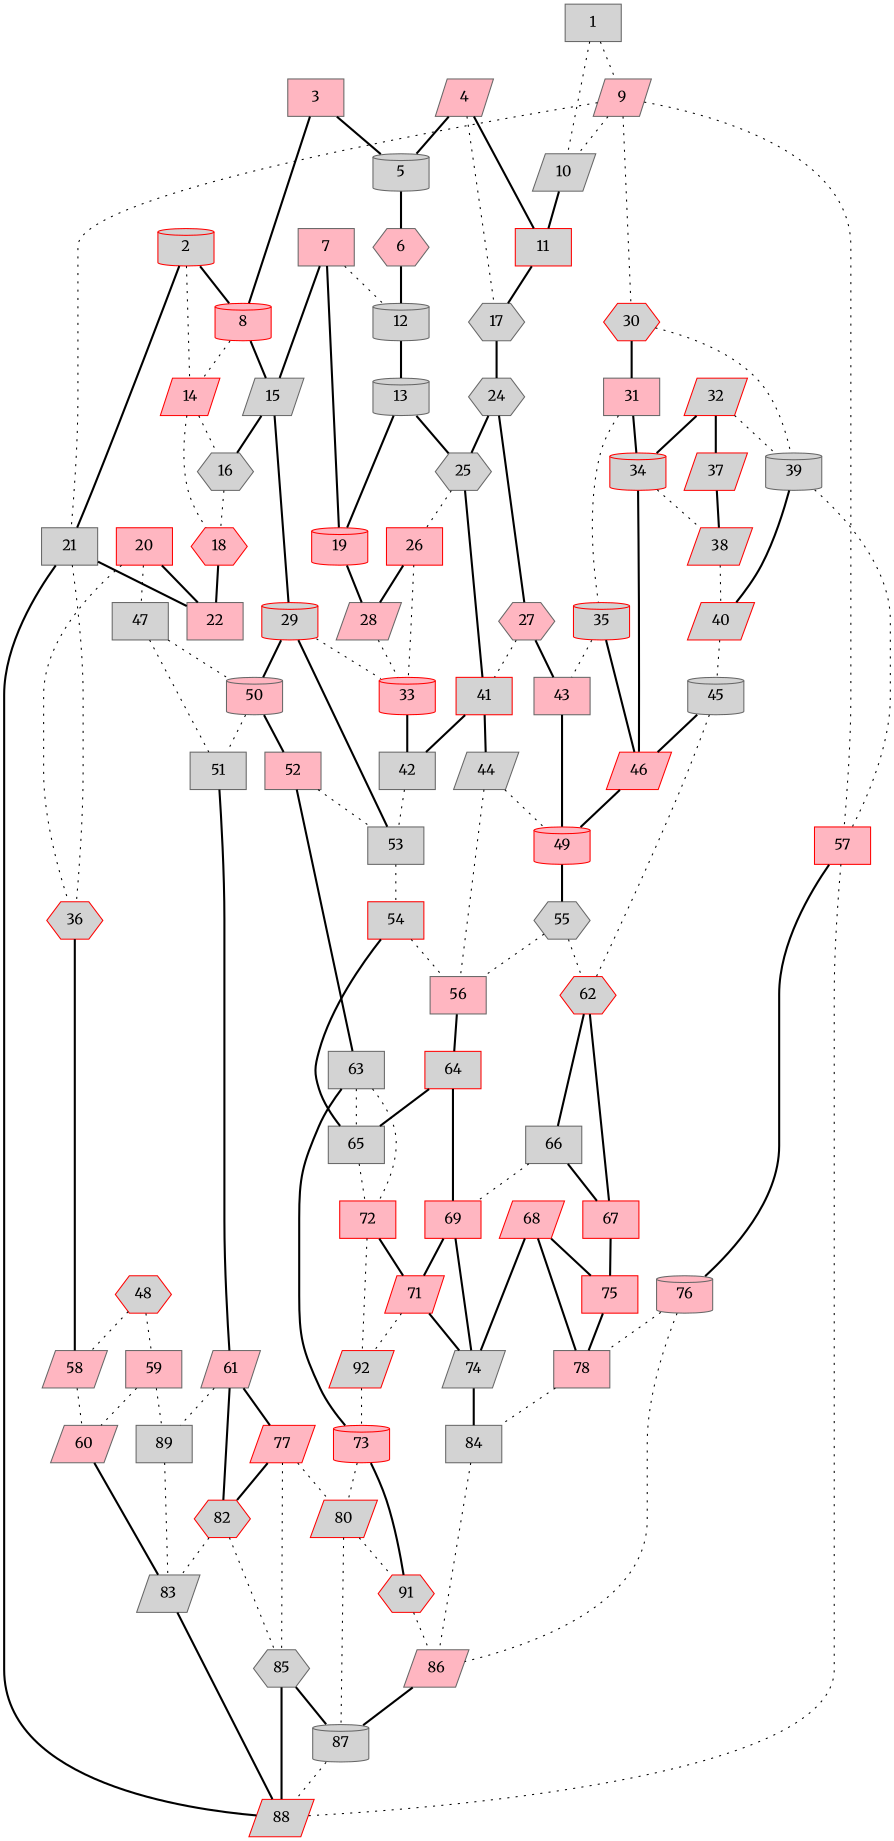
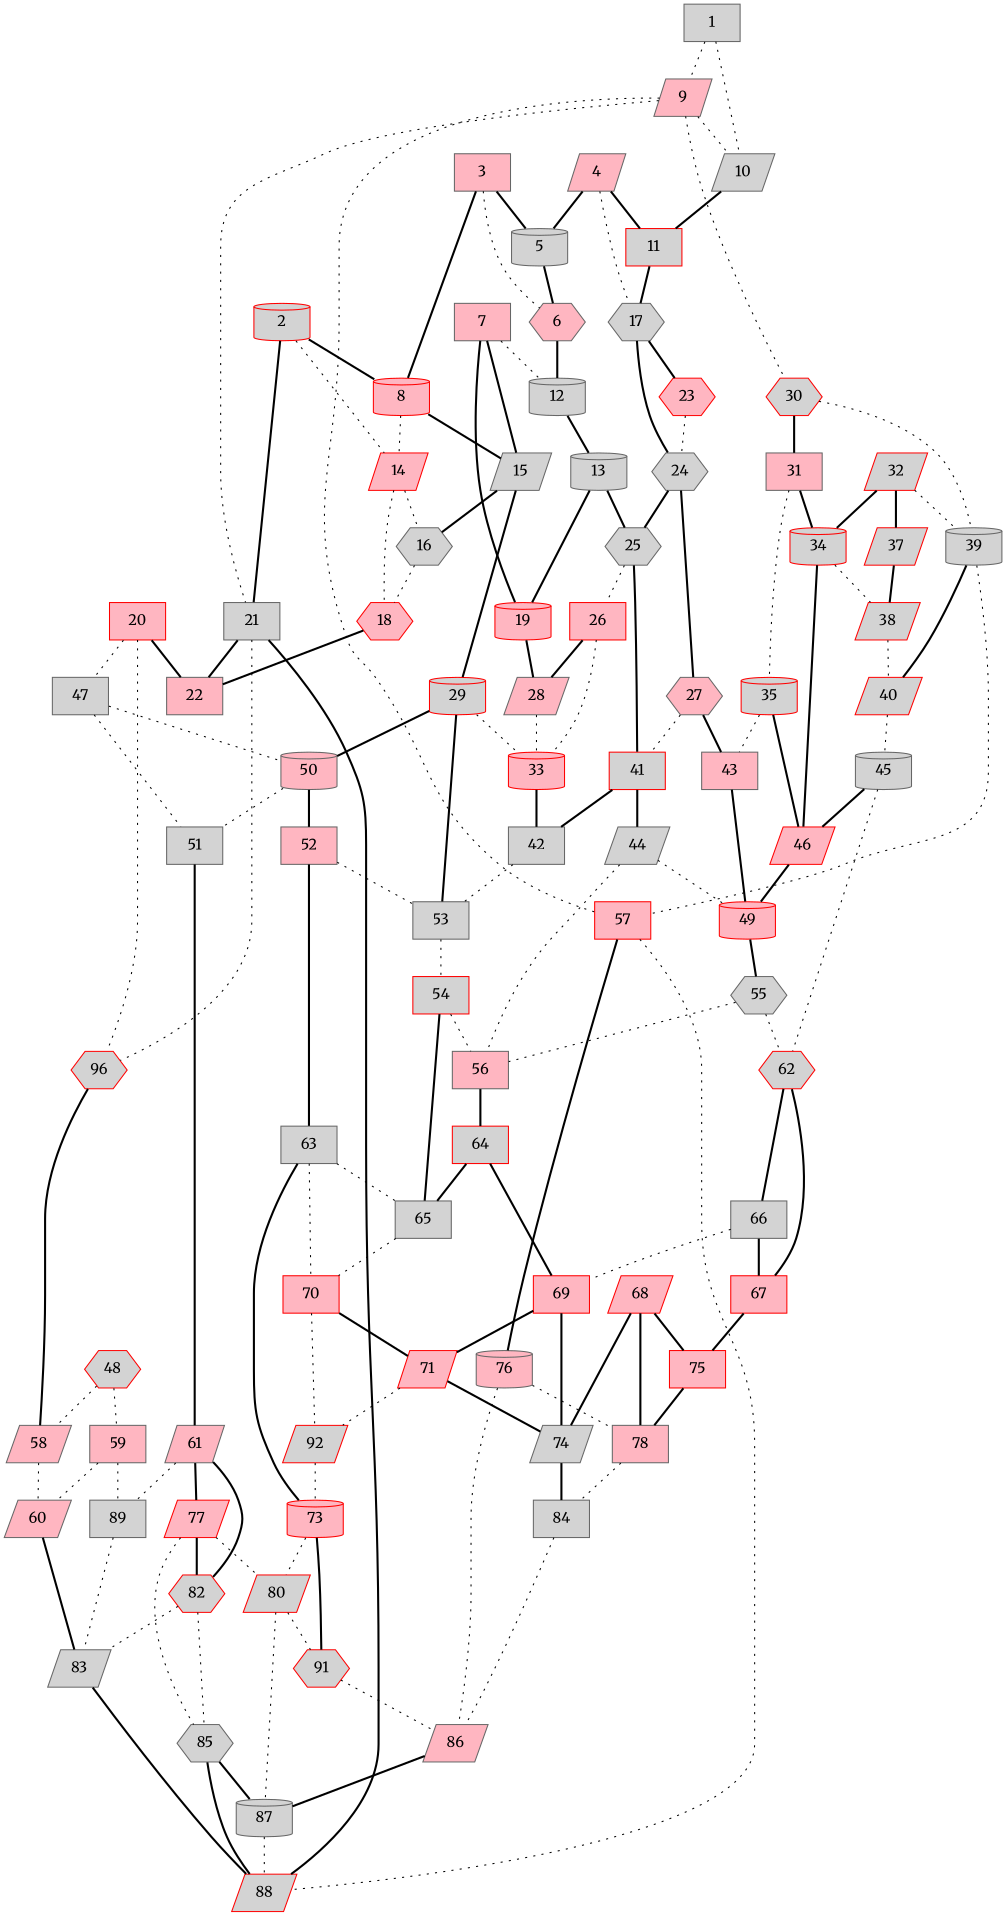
none -> (498, 257)
none -> (687, 397)
(75, 920) -> (99, 1070)
(368, 1220) -> (311, 1294)
